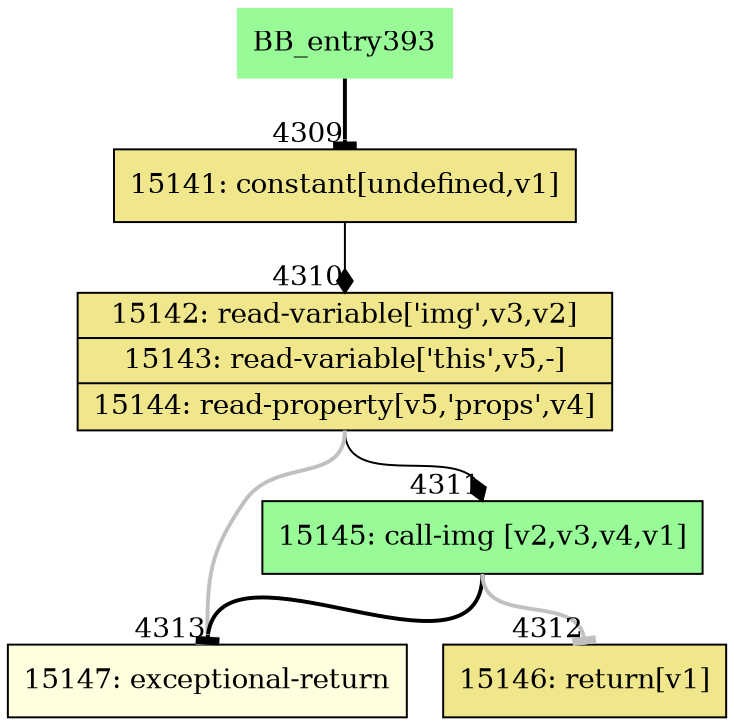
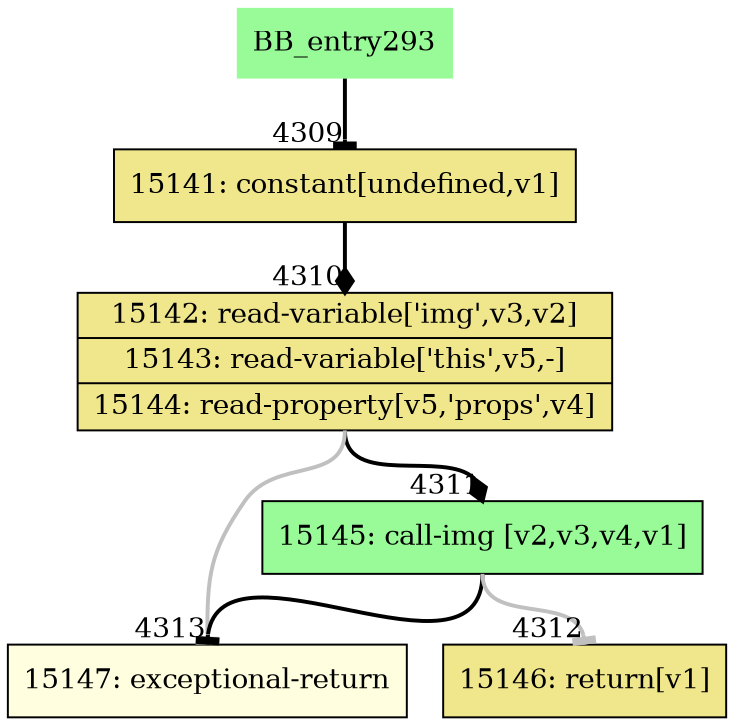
(345, 43) -> (345, 43)
(345, 245) -> (345, 245)
(402, 465) -> (402, 465)
